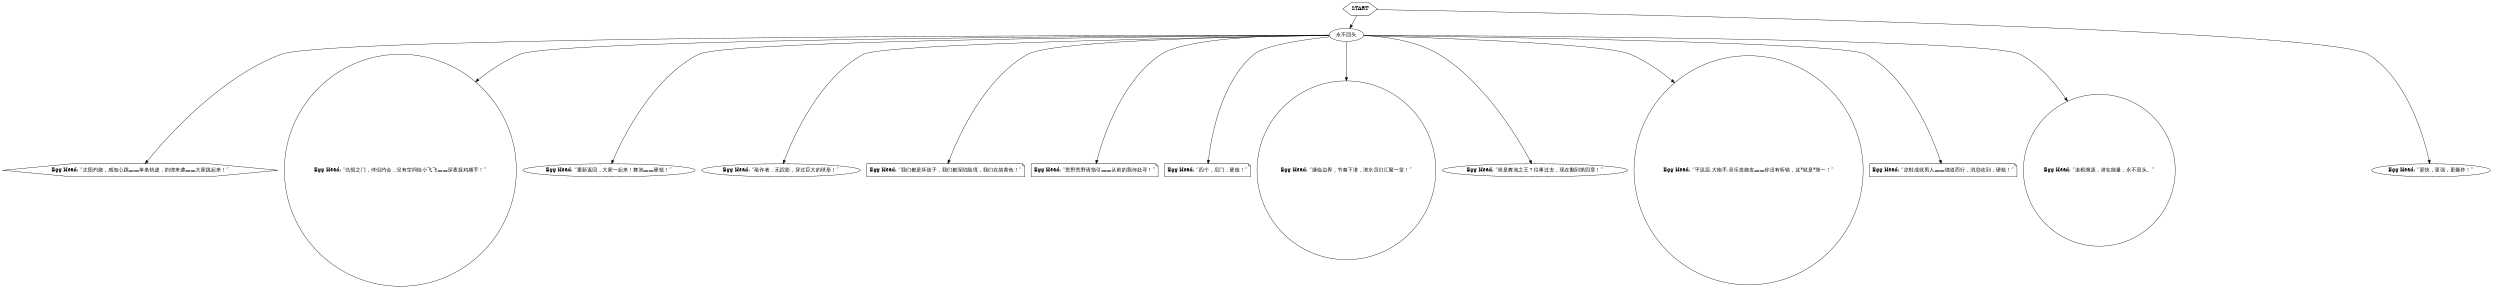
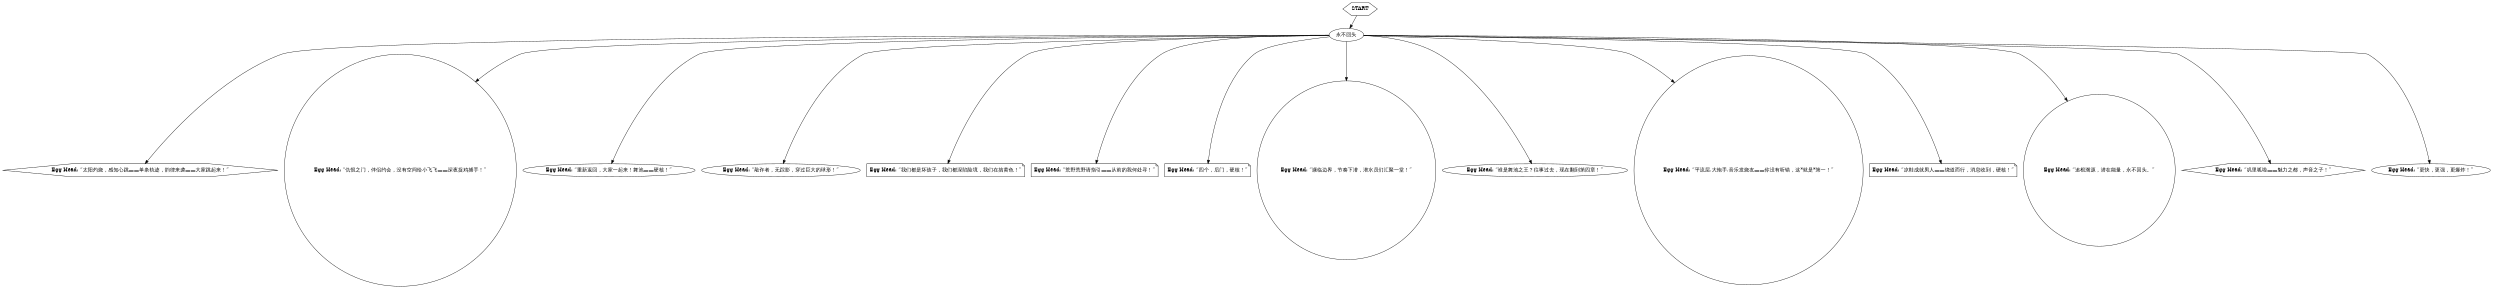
(1936, 24) -> (2070, 46)
none -> (2273, 170)
